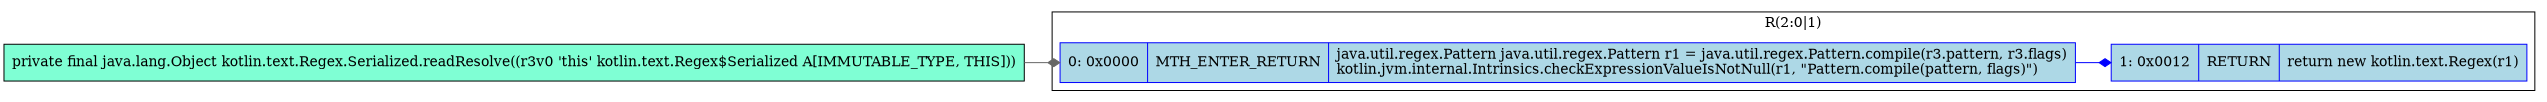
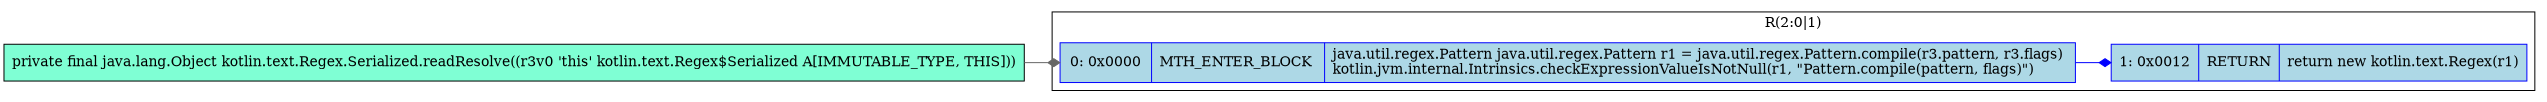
(1238, 62) -> (1236, 62)
